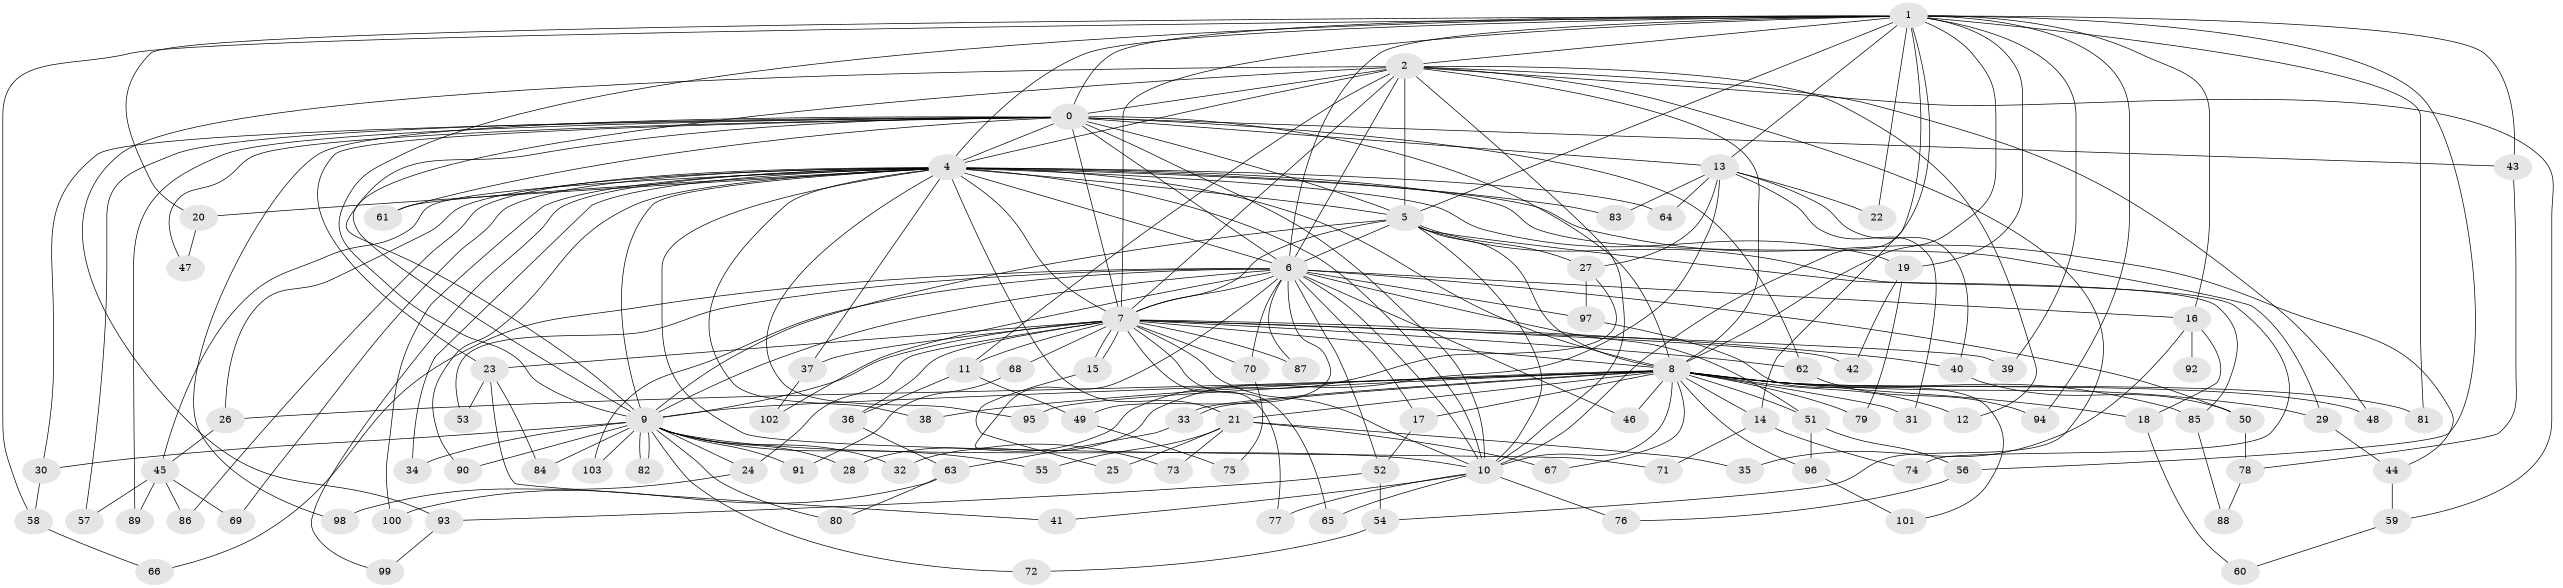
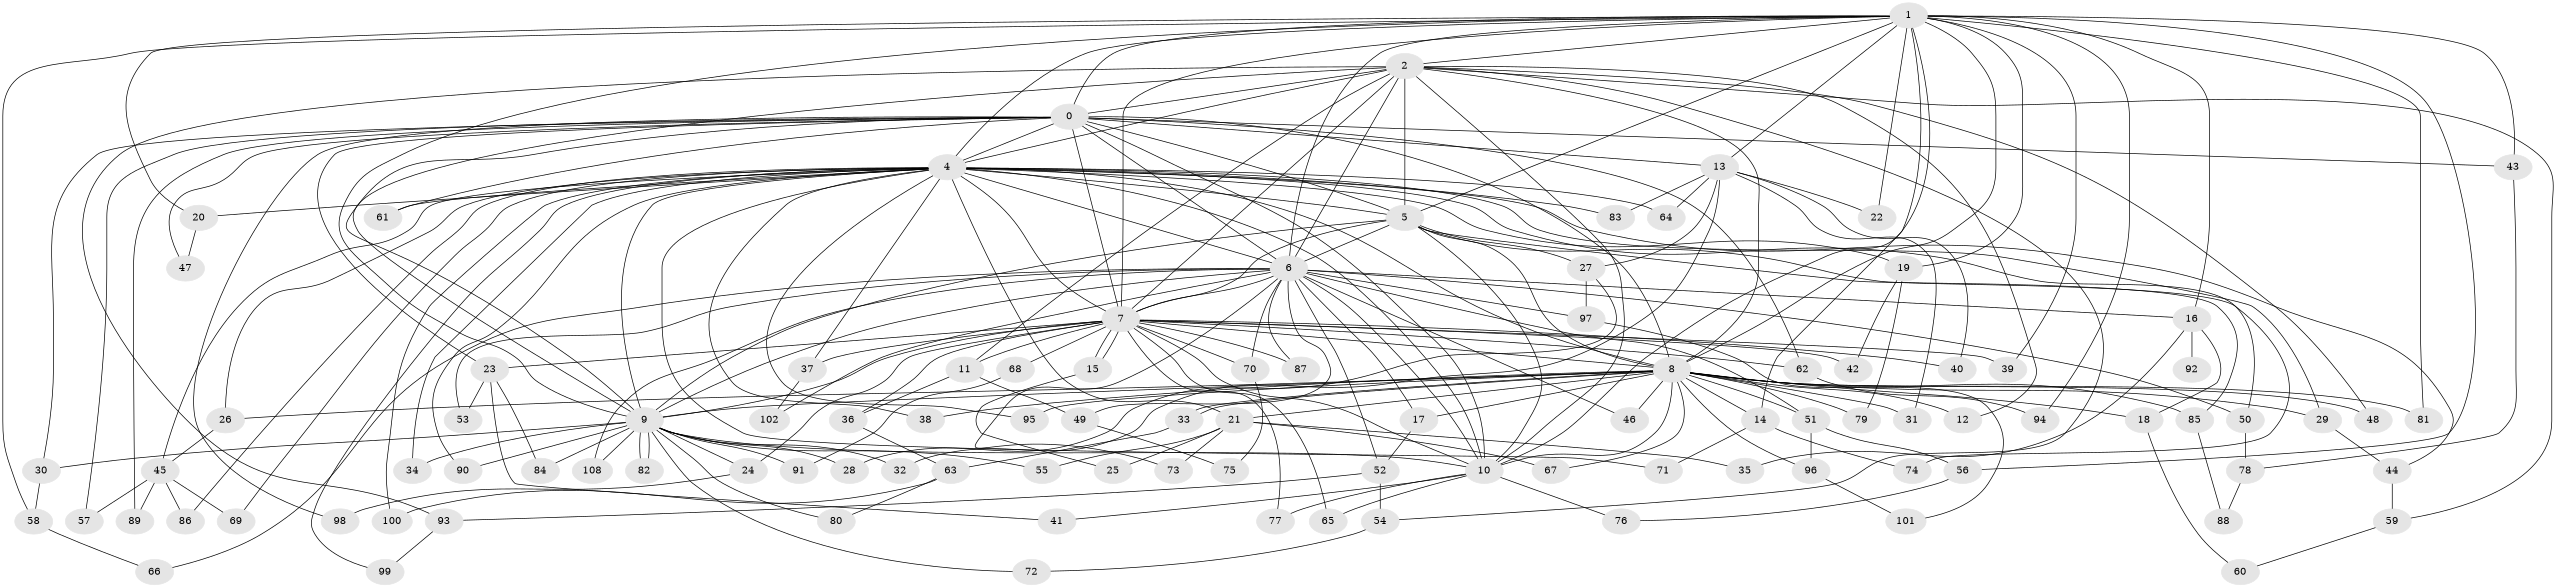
(2075, 395) -> (1515, 231)
(592, 471) -> (592, 471)
